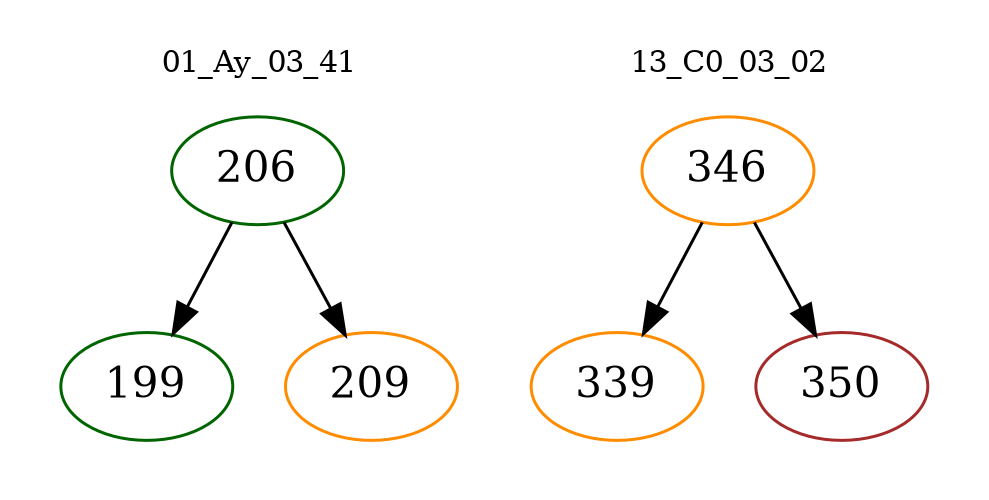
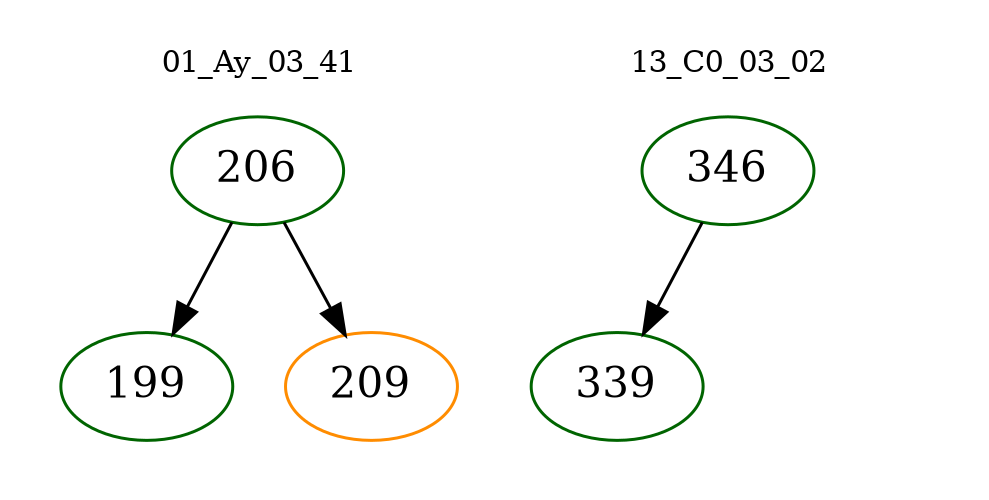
(728, 171) -> (728, 171)
(617, 386) -> (617, 386)
(842, 386) -> none
